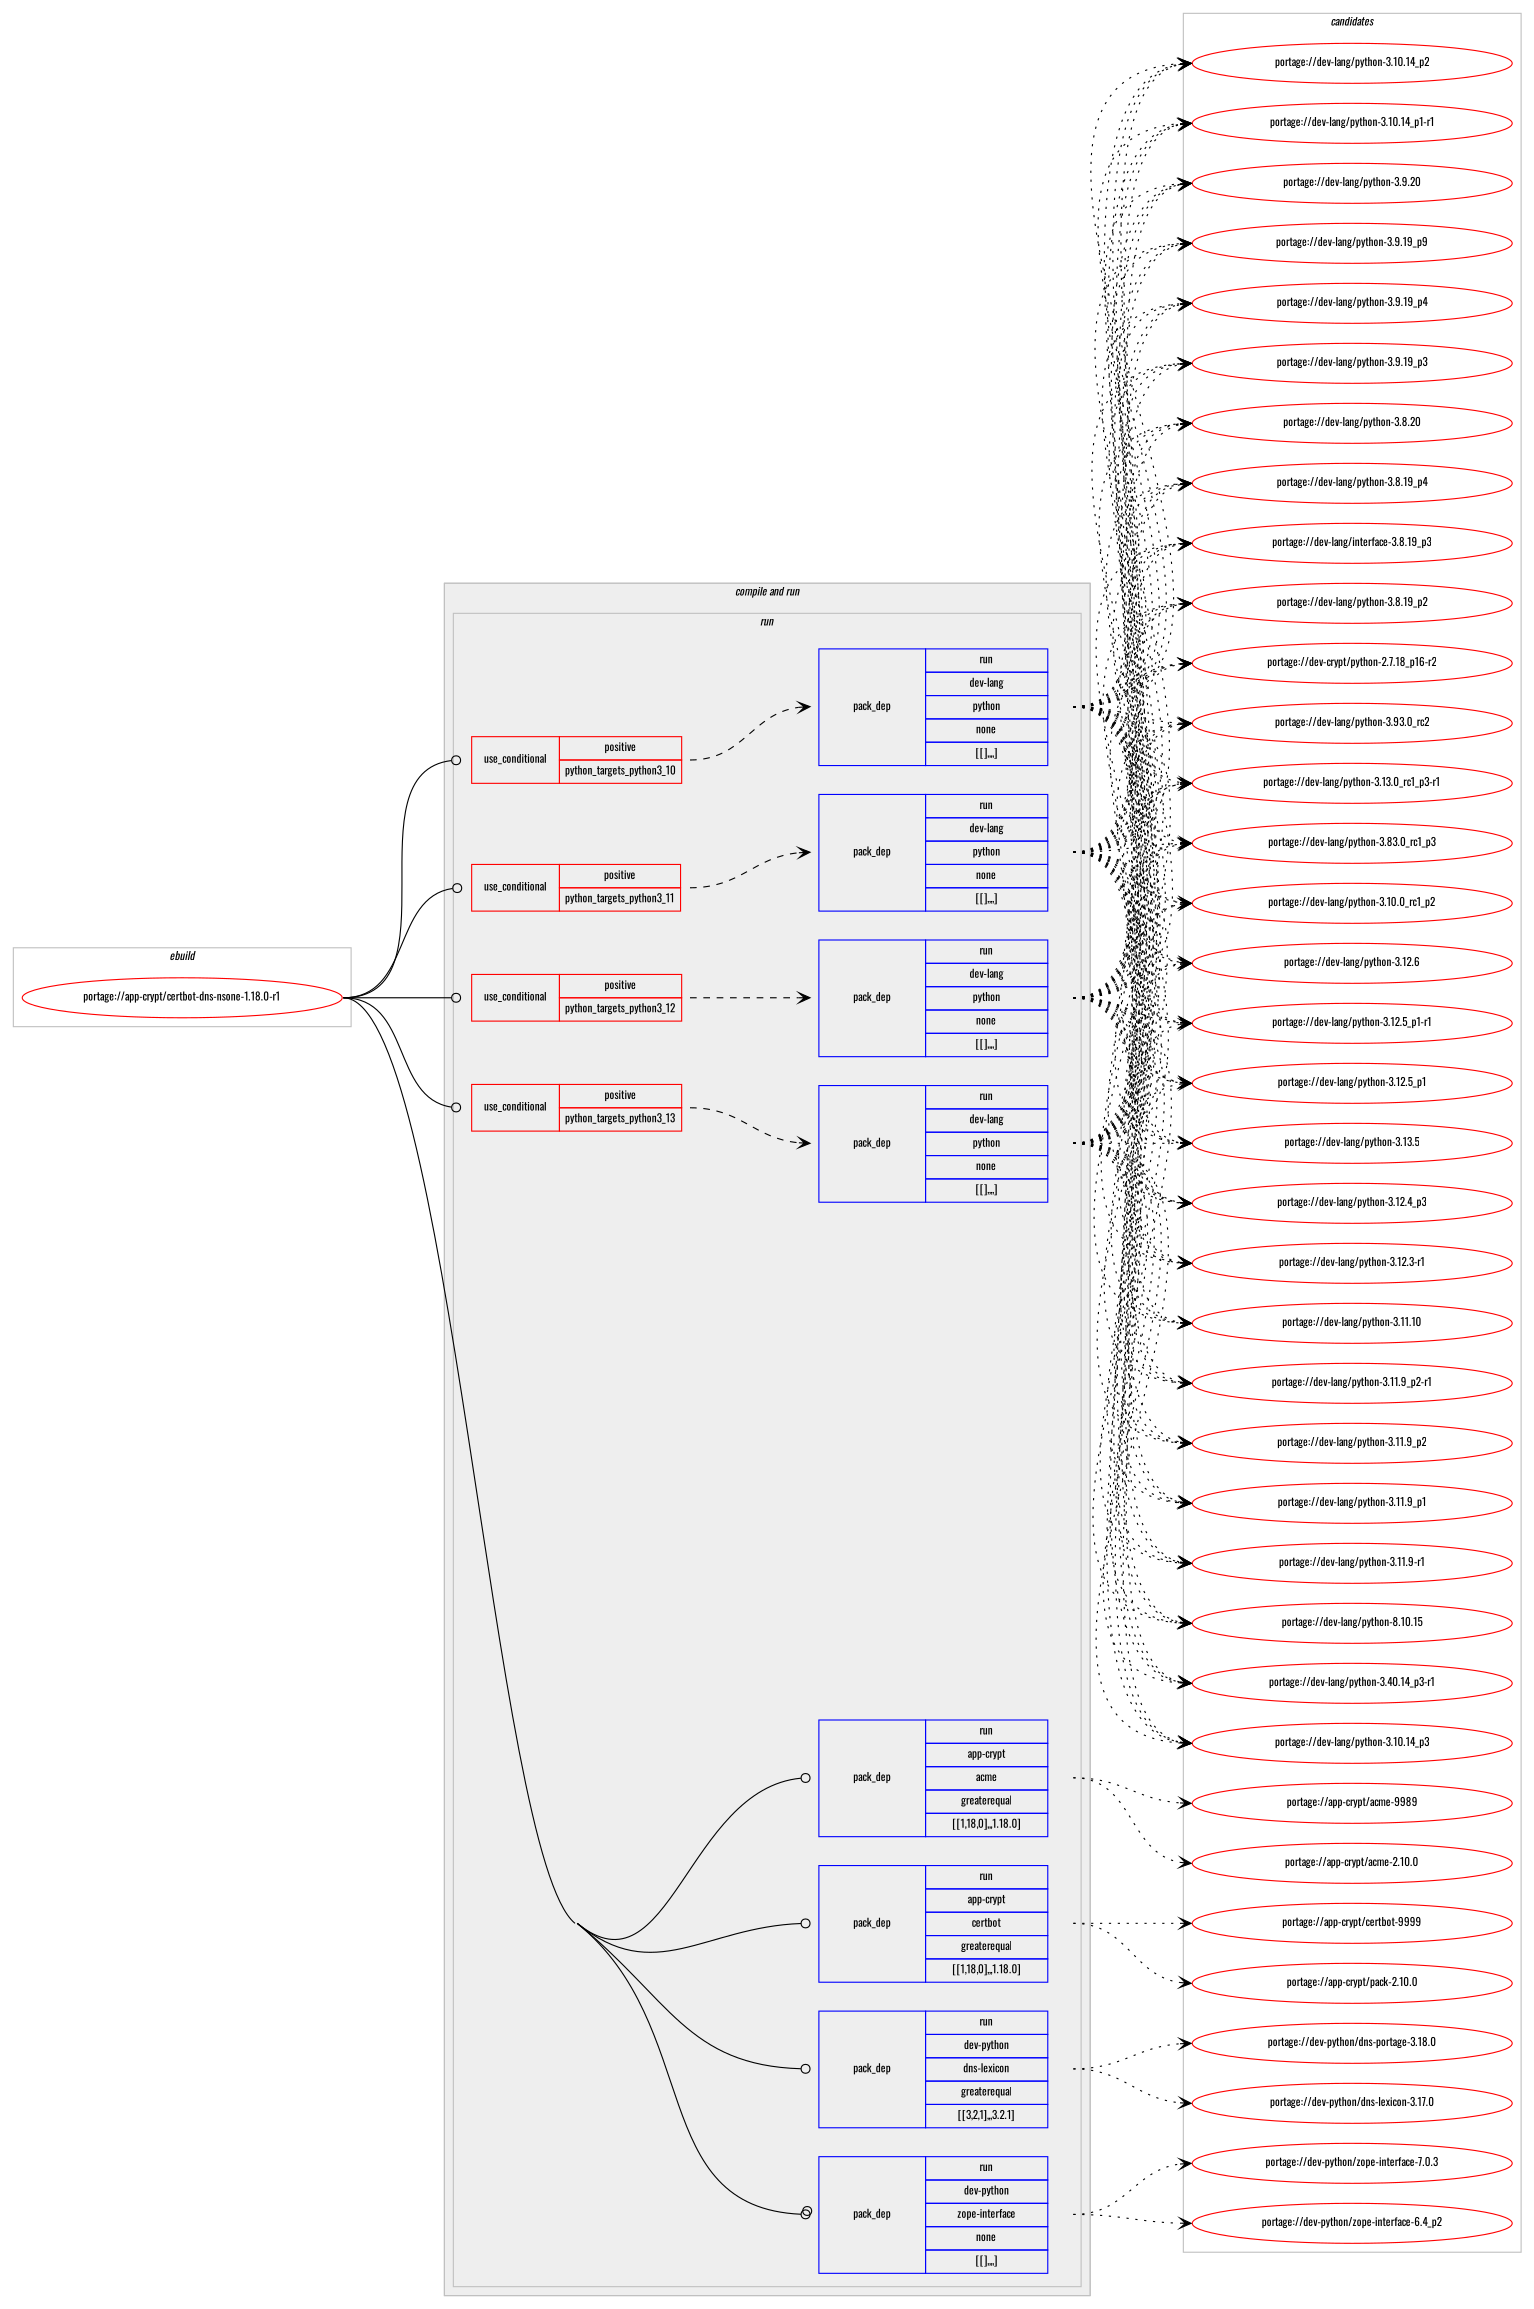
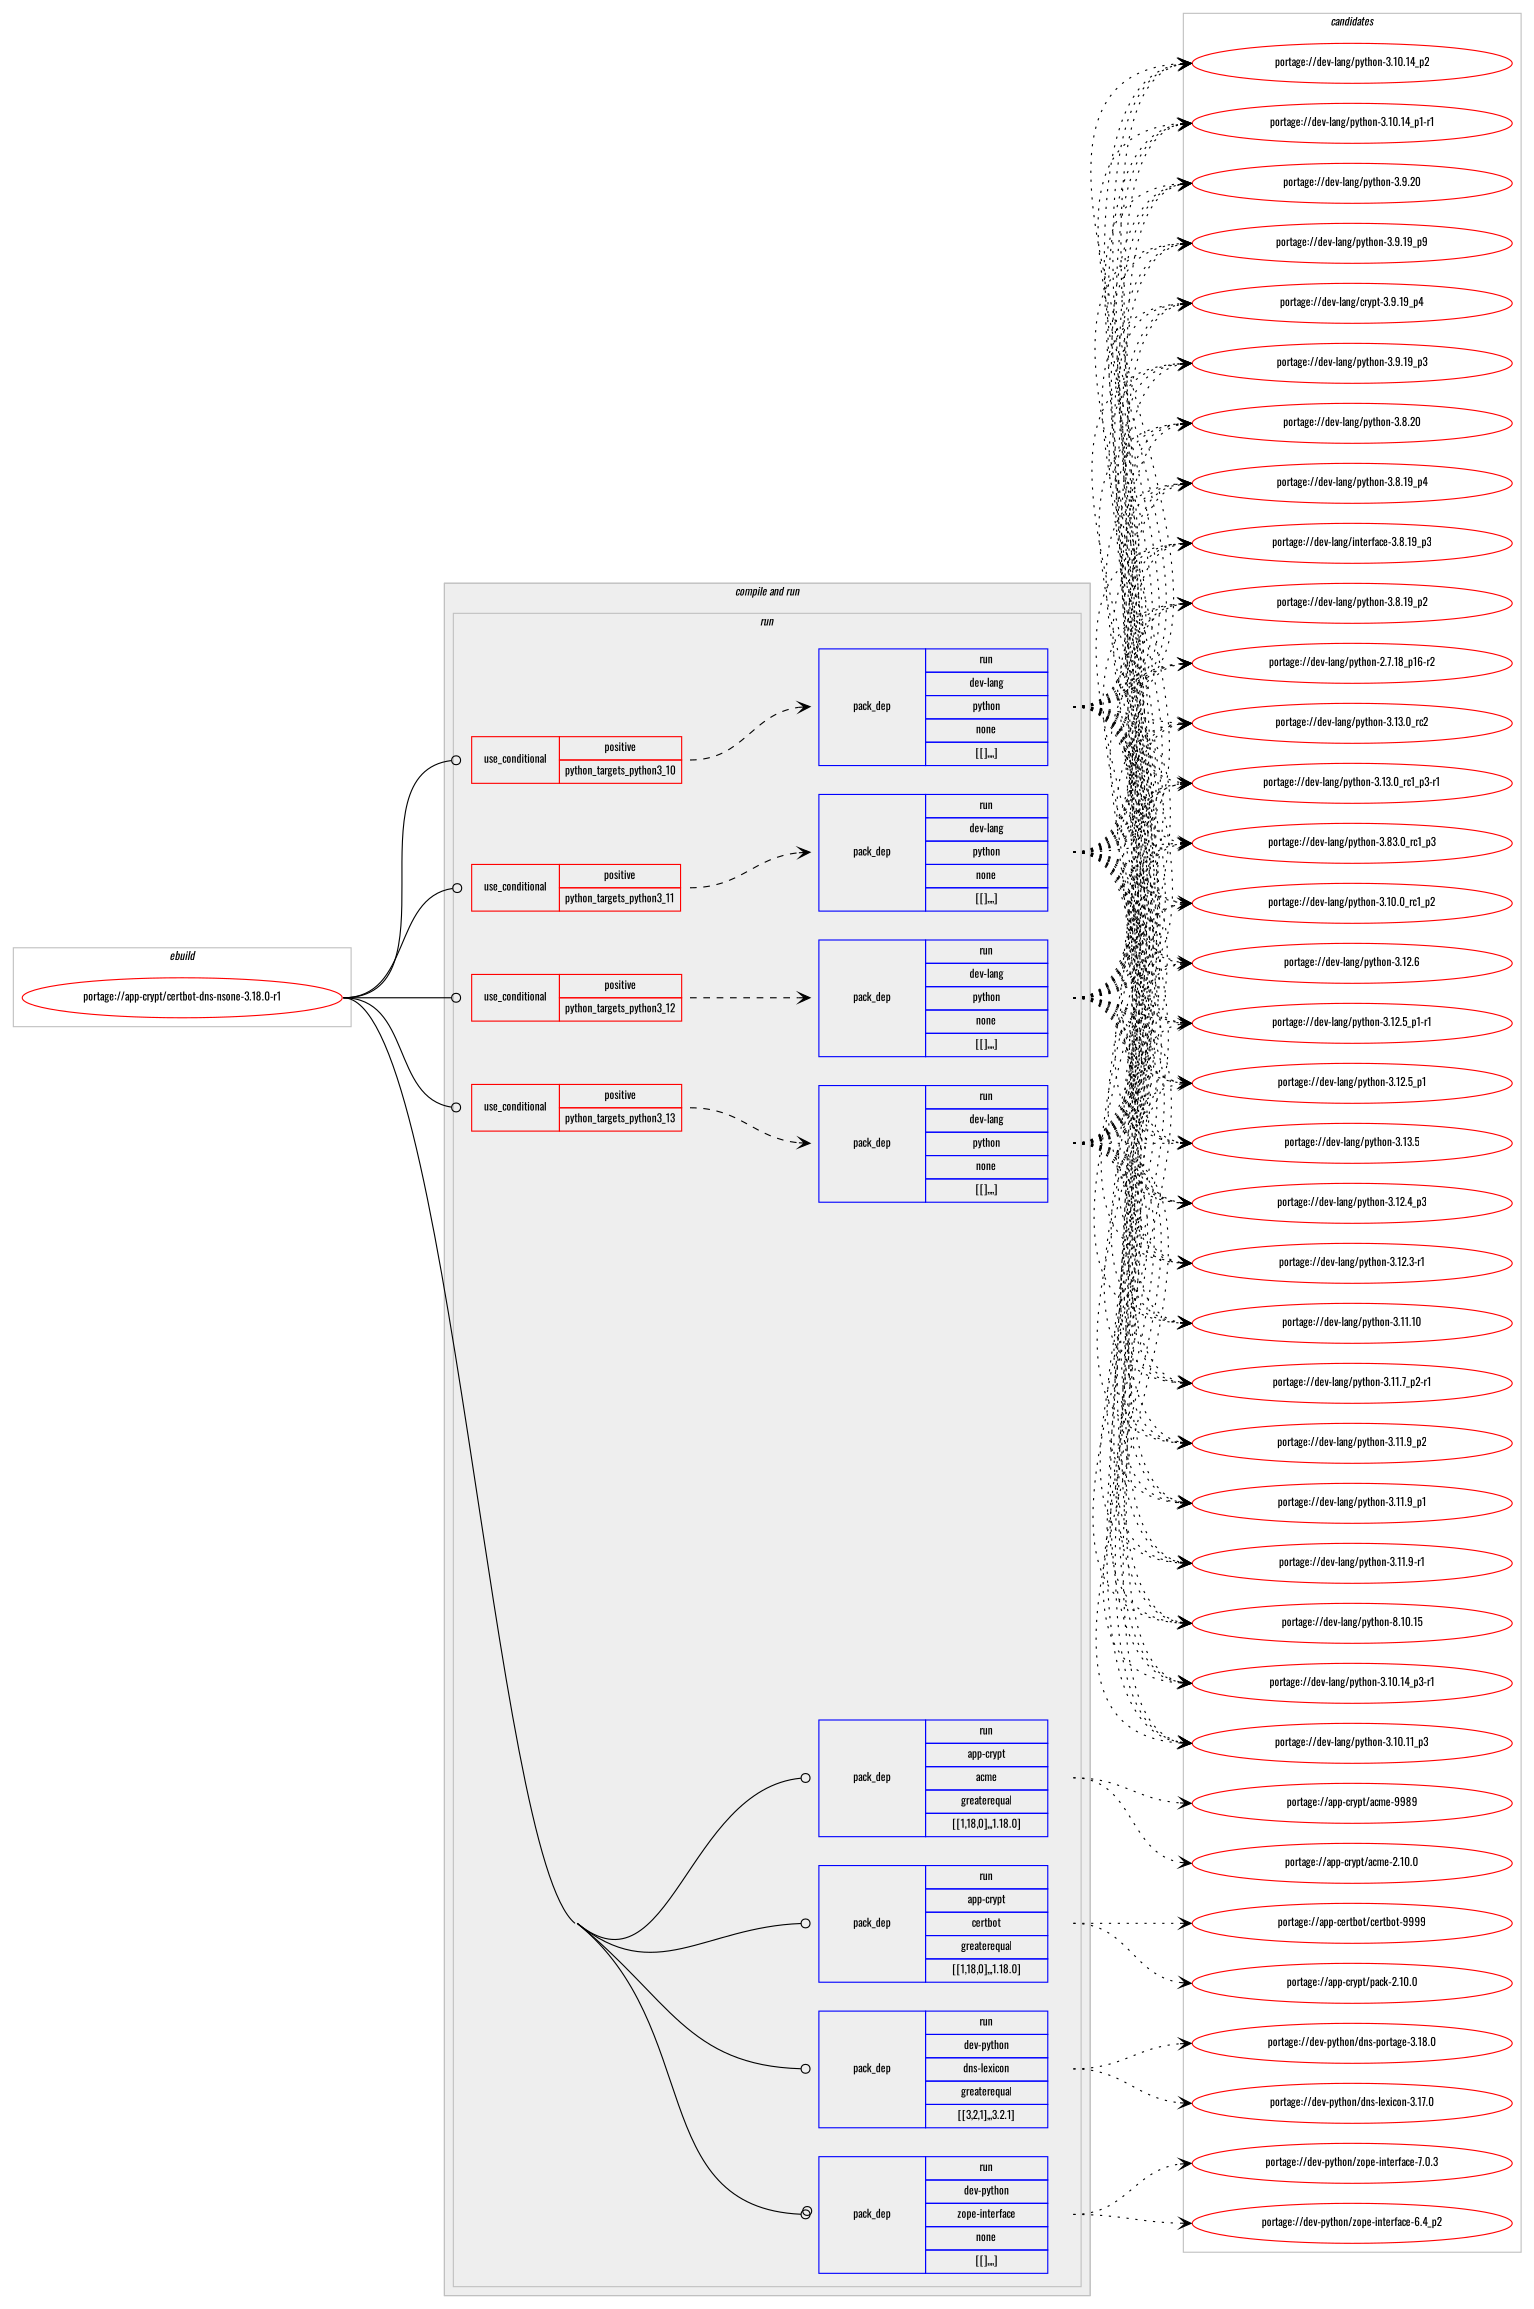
(1352, 303) -> (1352, 303)
(1352, 663) -> (1352, 663)
(1352, 723) -> (1352, 723)
(182, 998) -> (182, 998)
(1352, 1383) -> (1352, 1383)
(1352, 1683) -> (1352, 1683)
(1352, 1743) -> (1352, 1743)
(1352, 1923) -> (1352, 1923)
